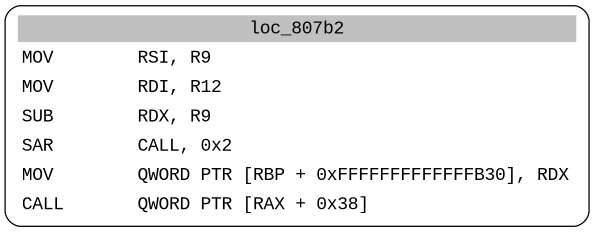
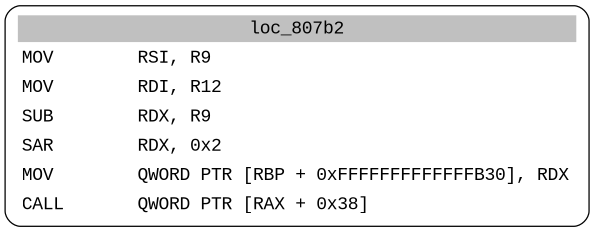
(127, 145) -> (122, 145)
